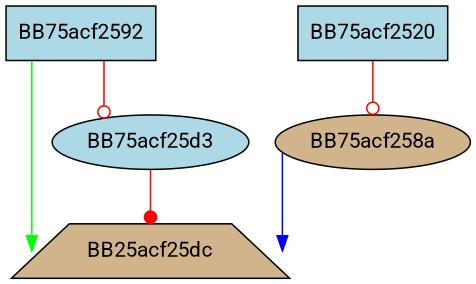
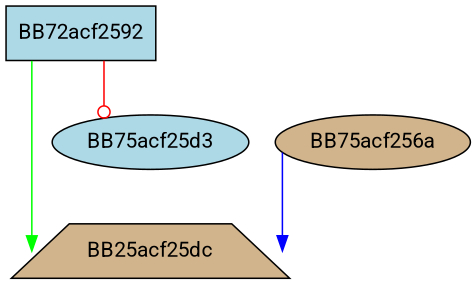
(81, 33) -> (81, 33)
(373, 33) -> none
(373, 142) -> (373, 142)
(150, 190) -> none
